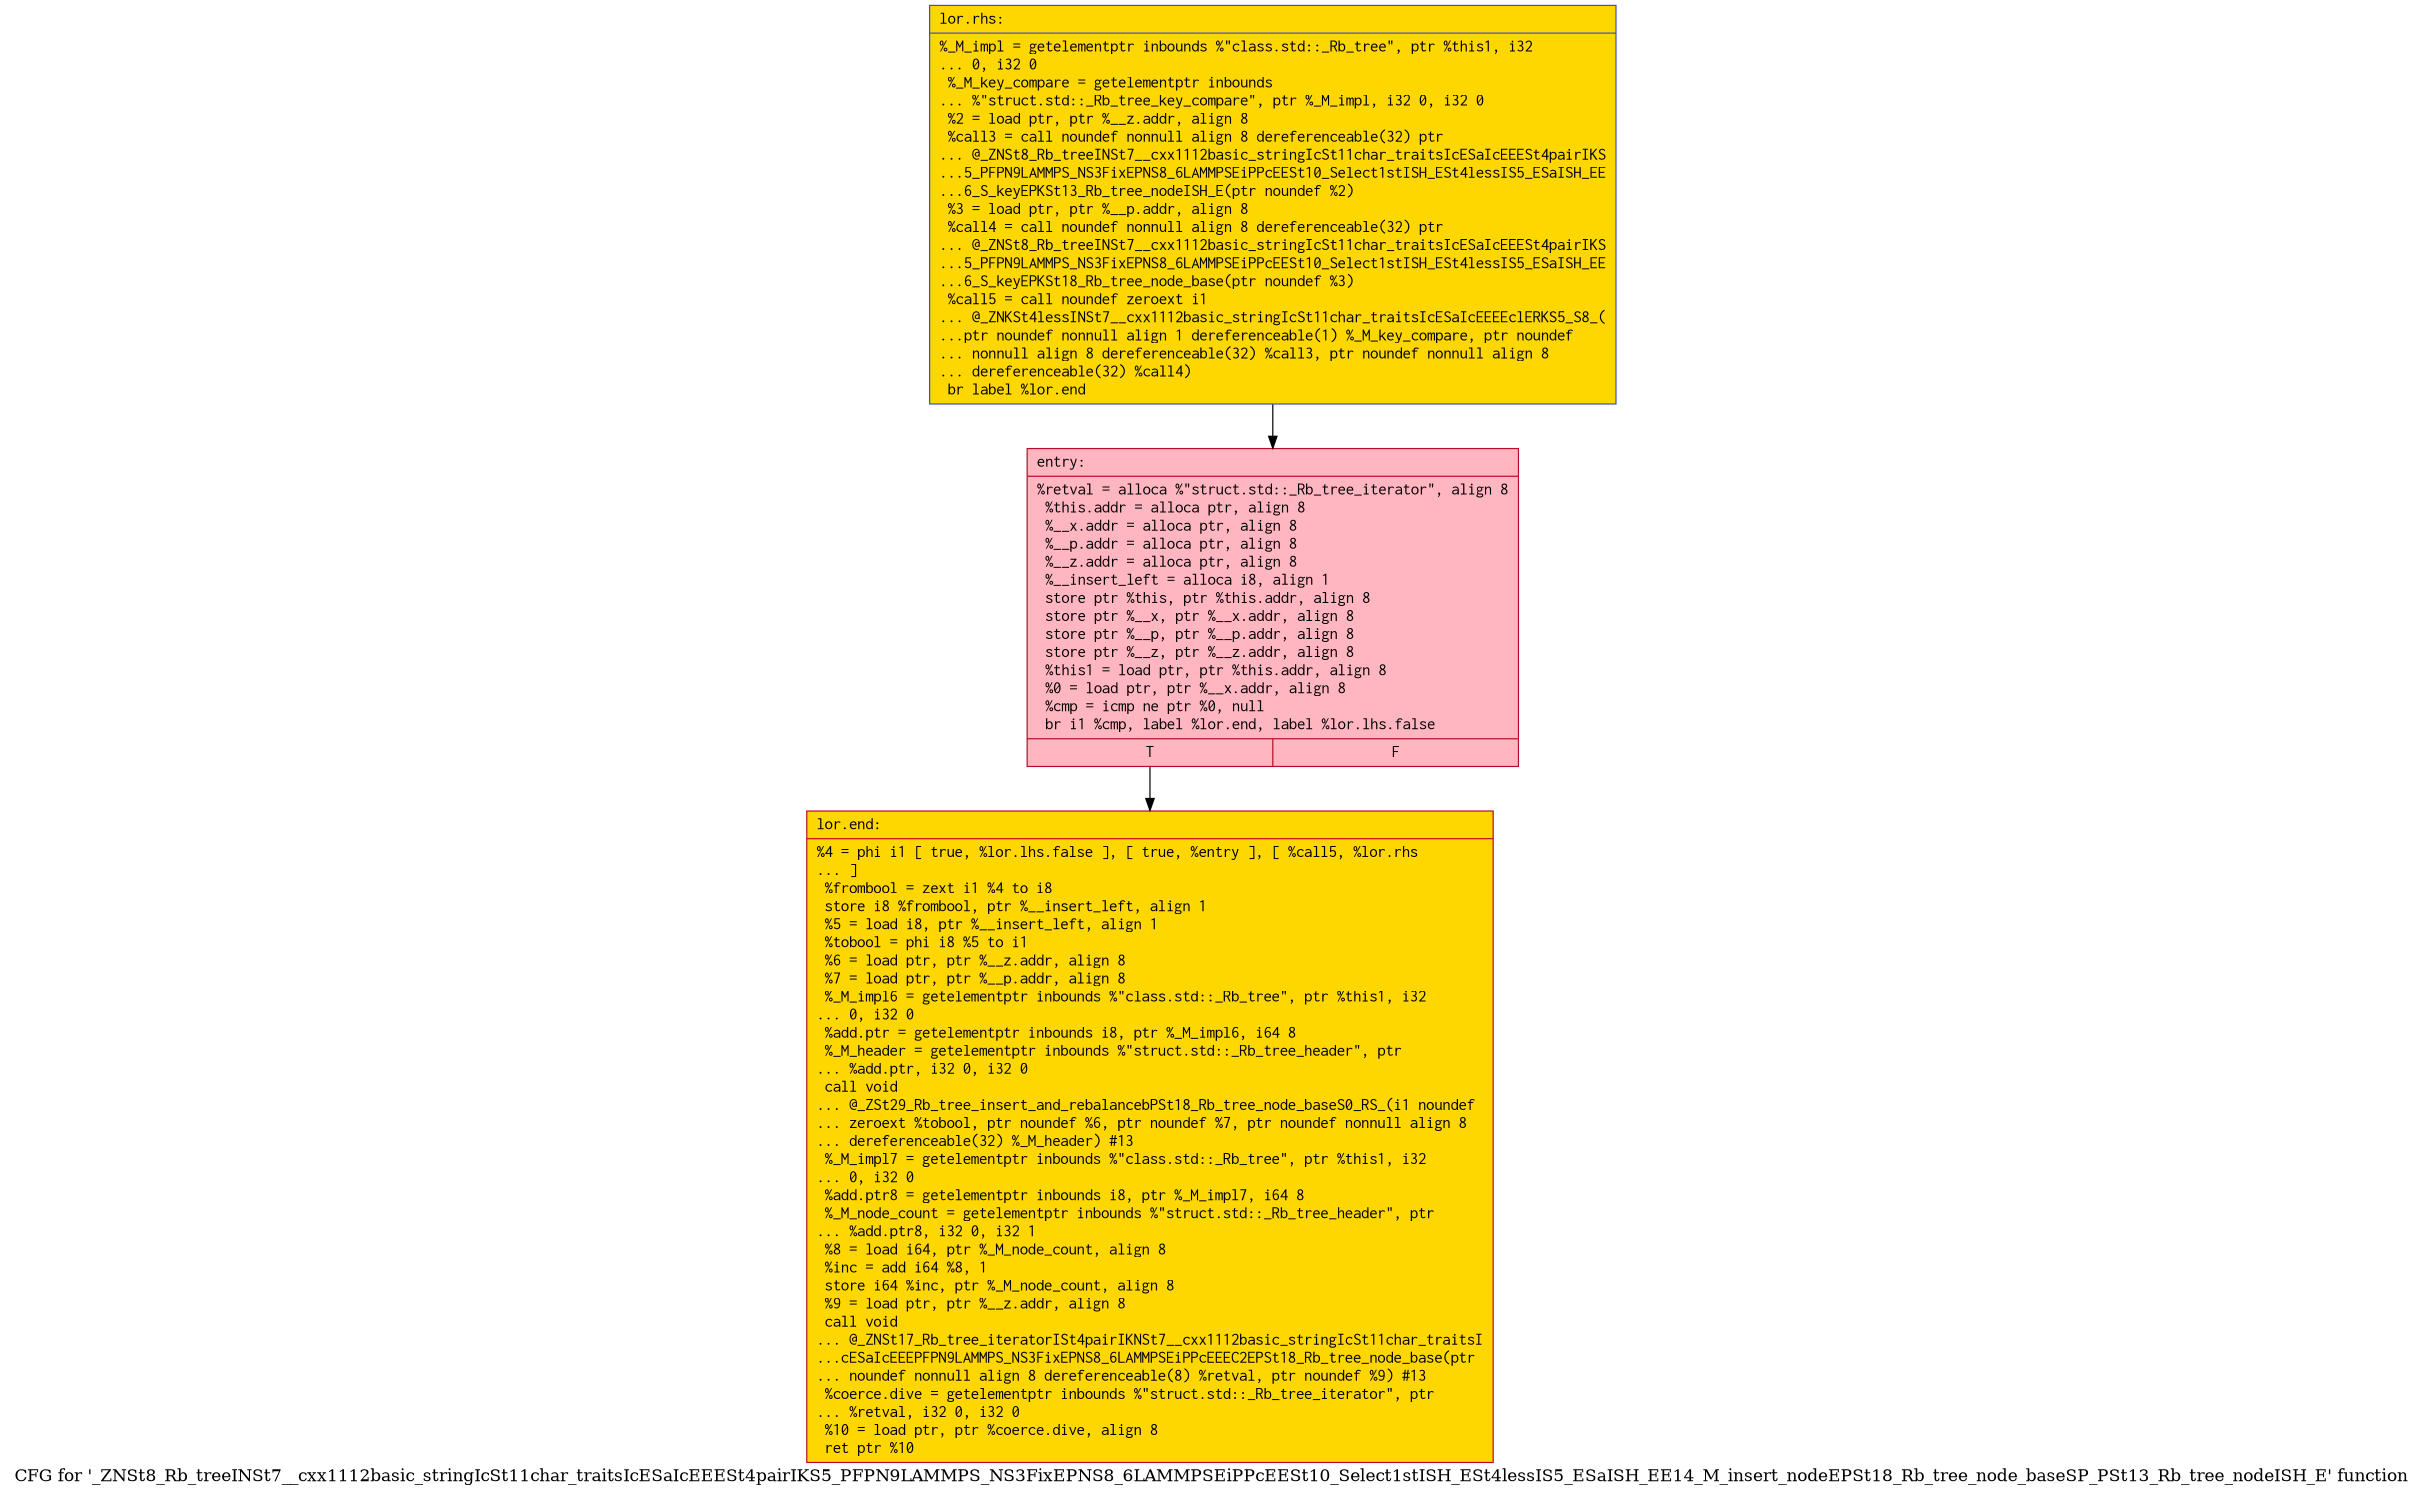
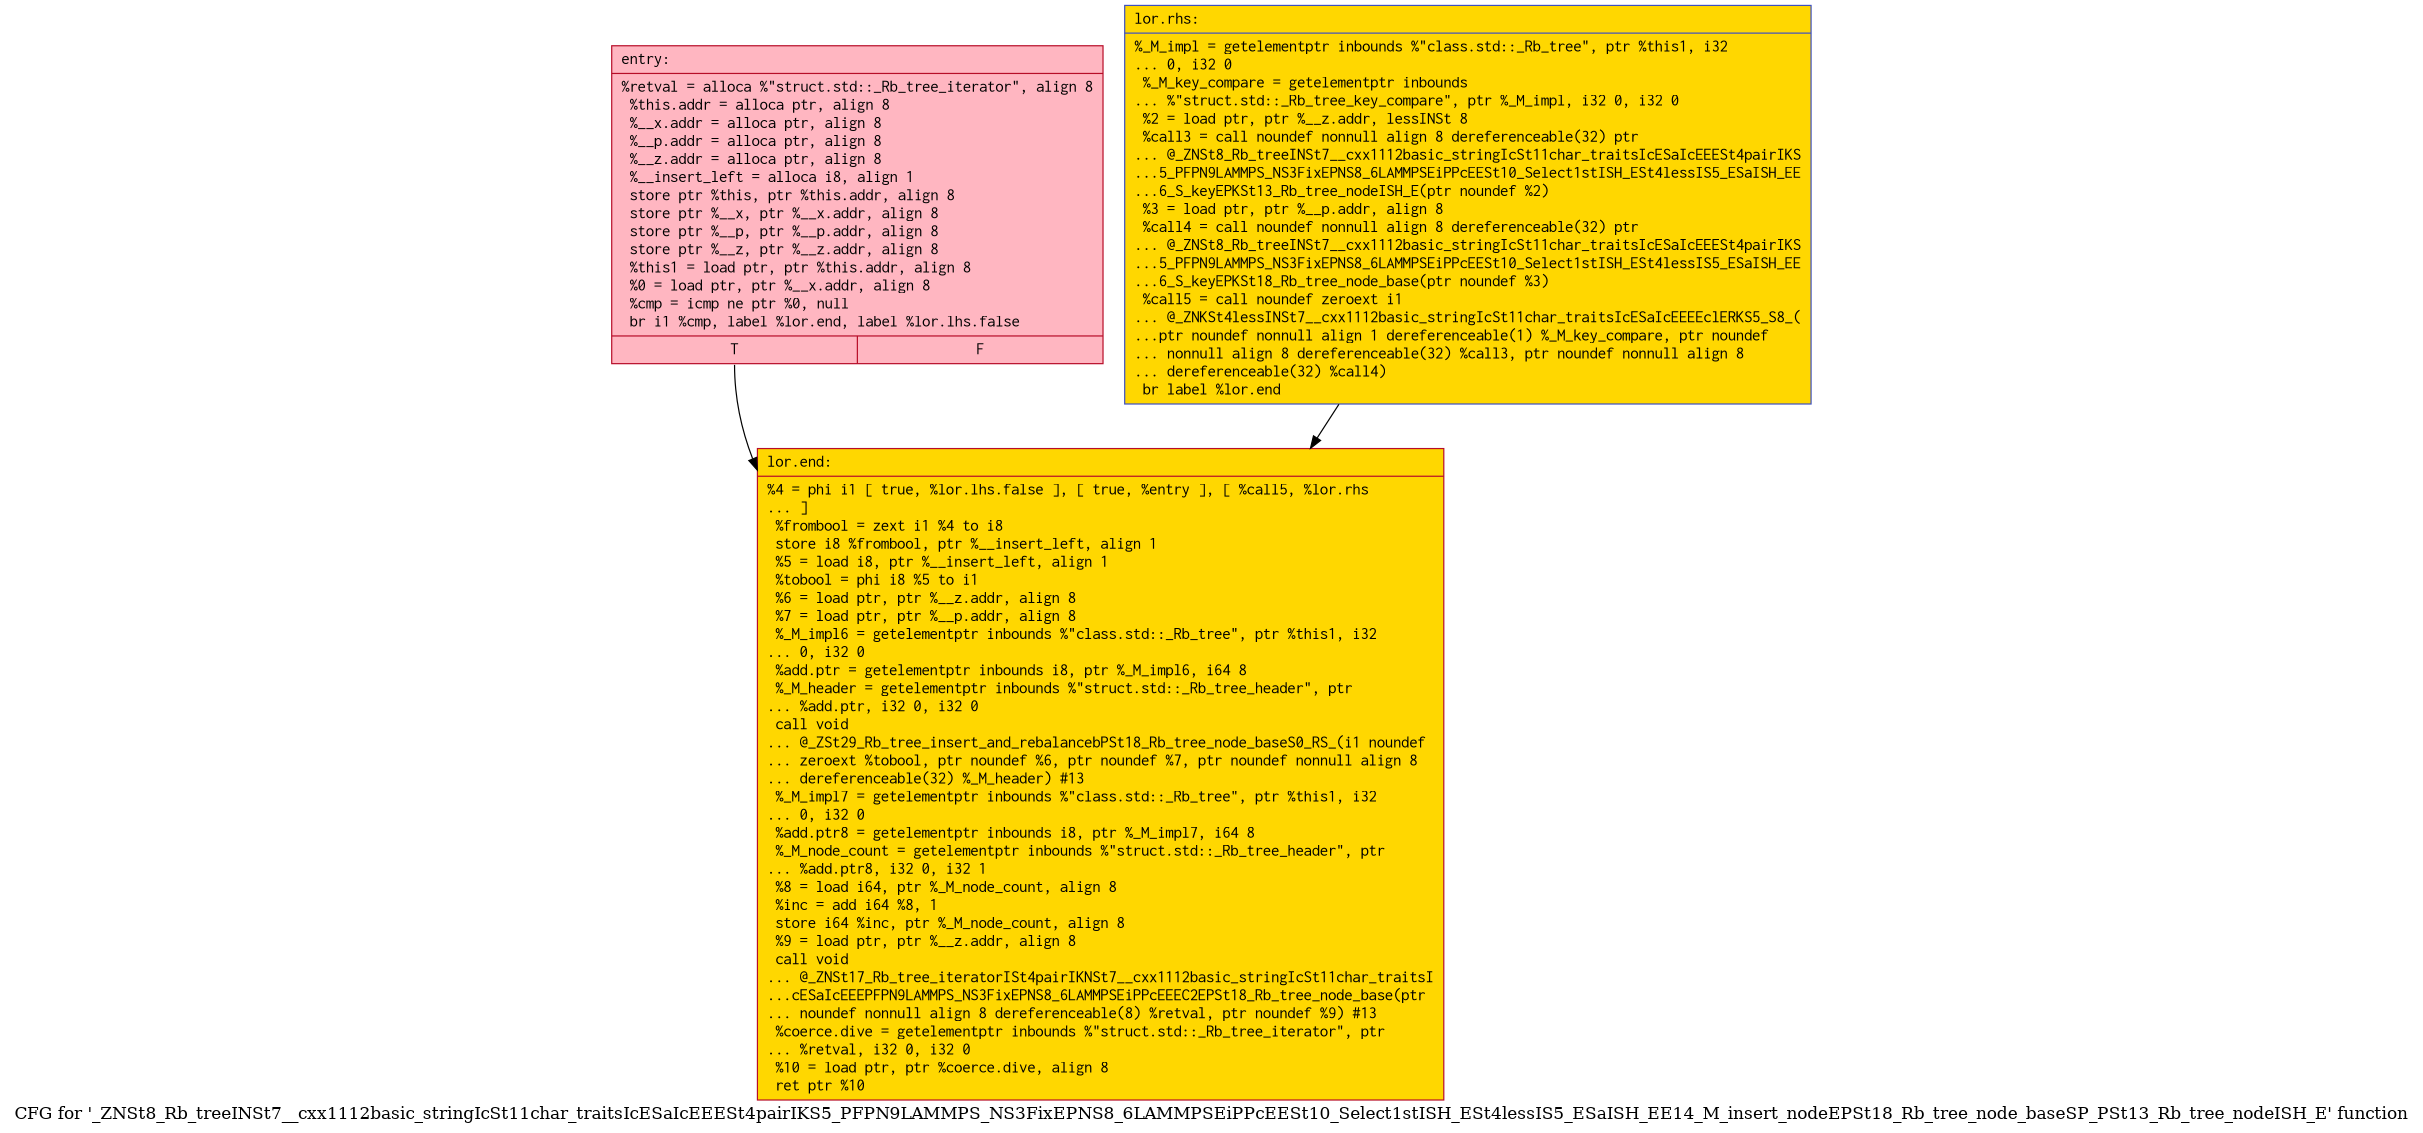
(1094, 119) -> (1301, 119)
(1273, 420) -> (1328, 421)
